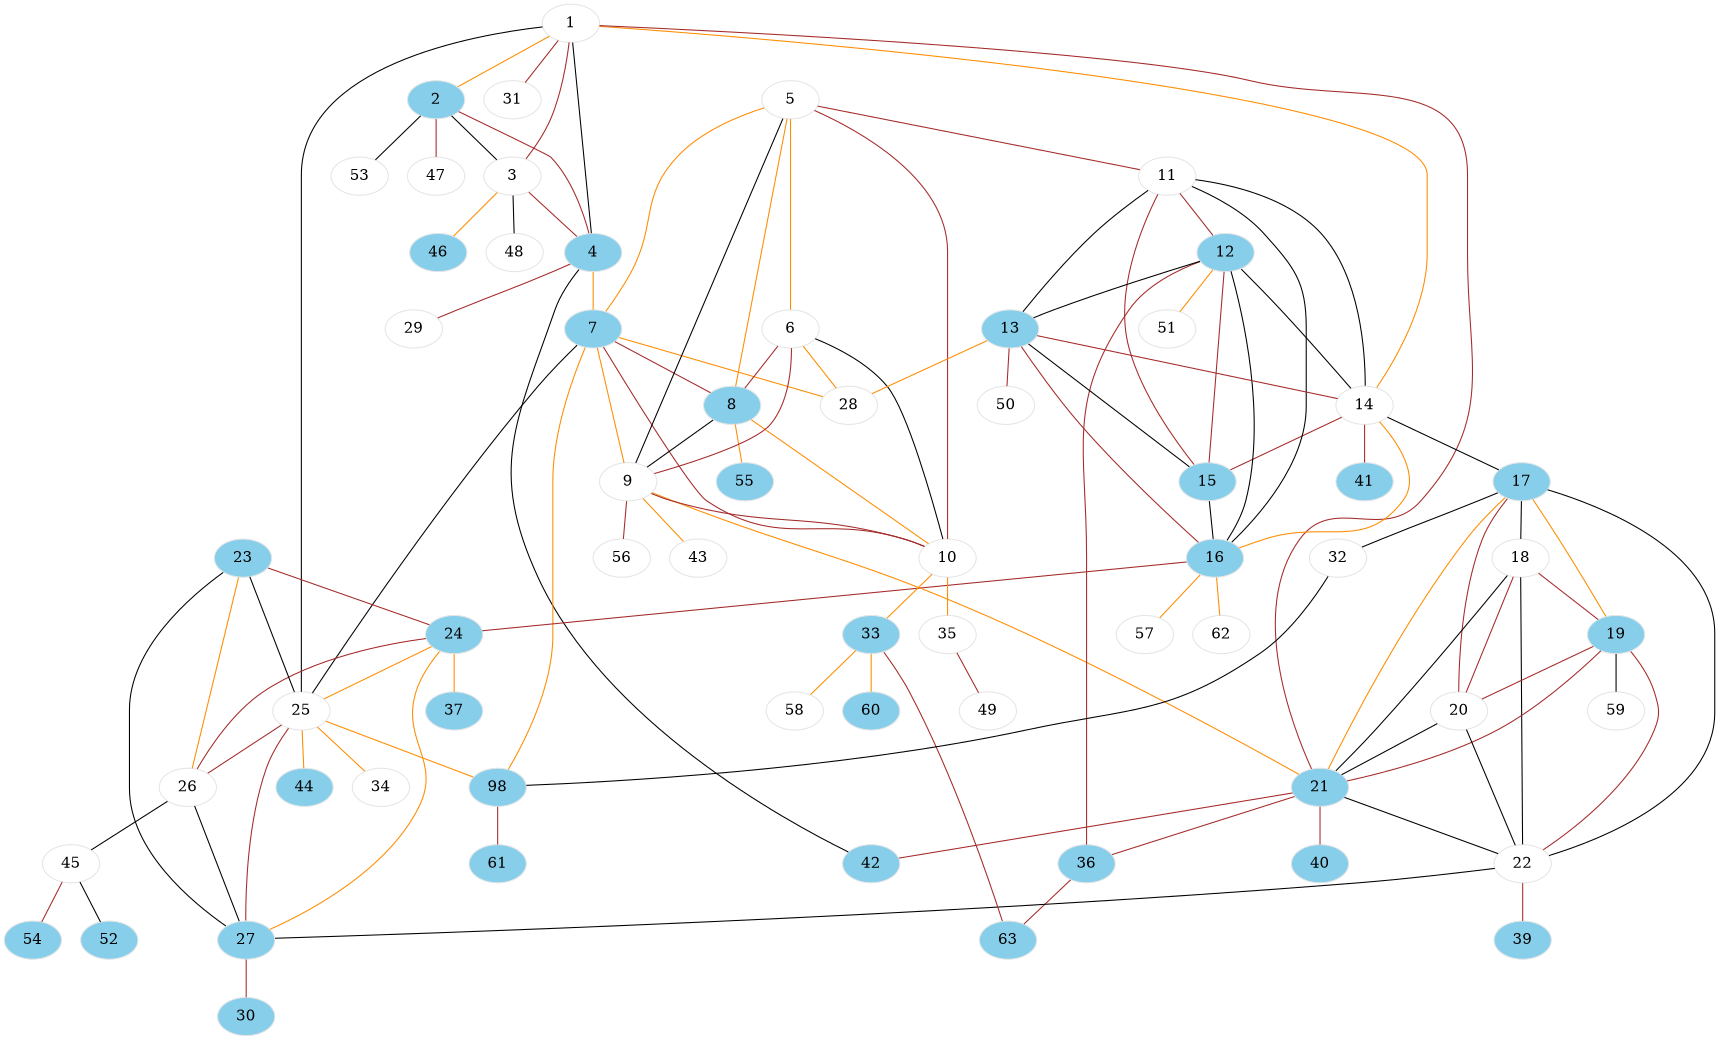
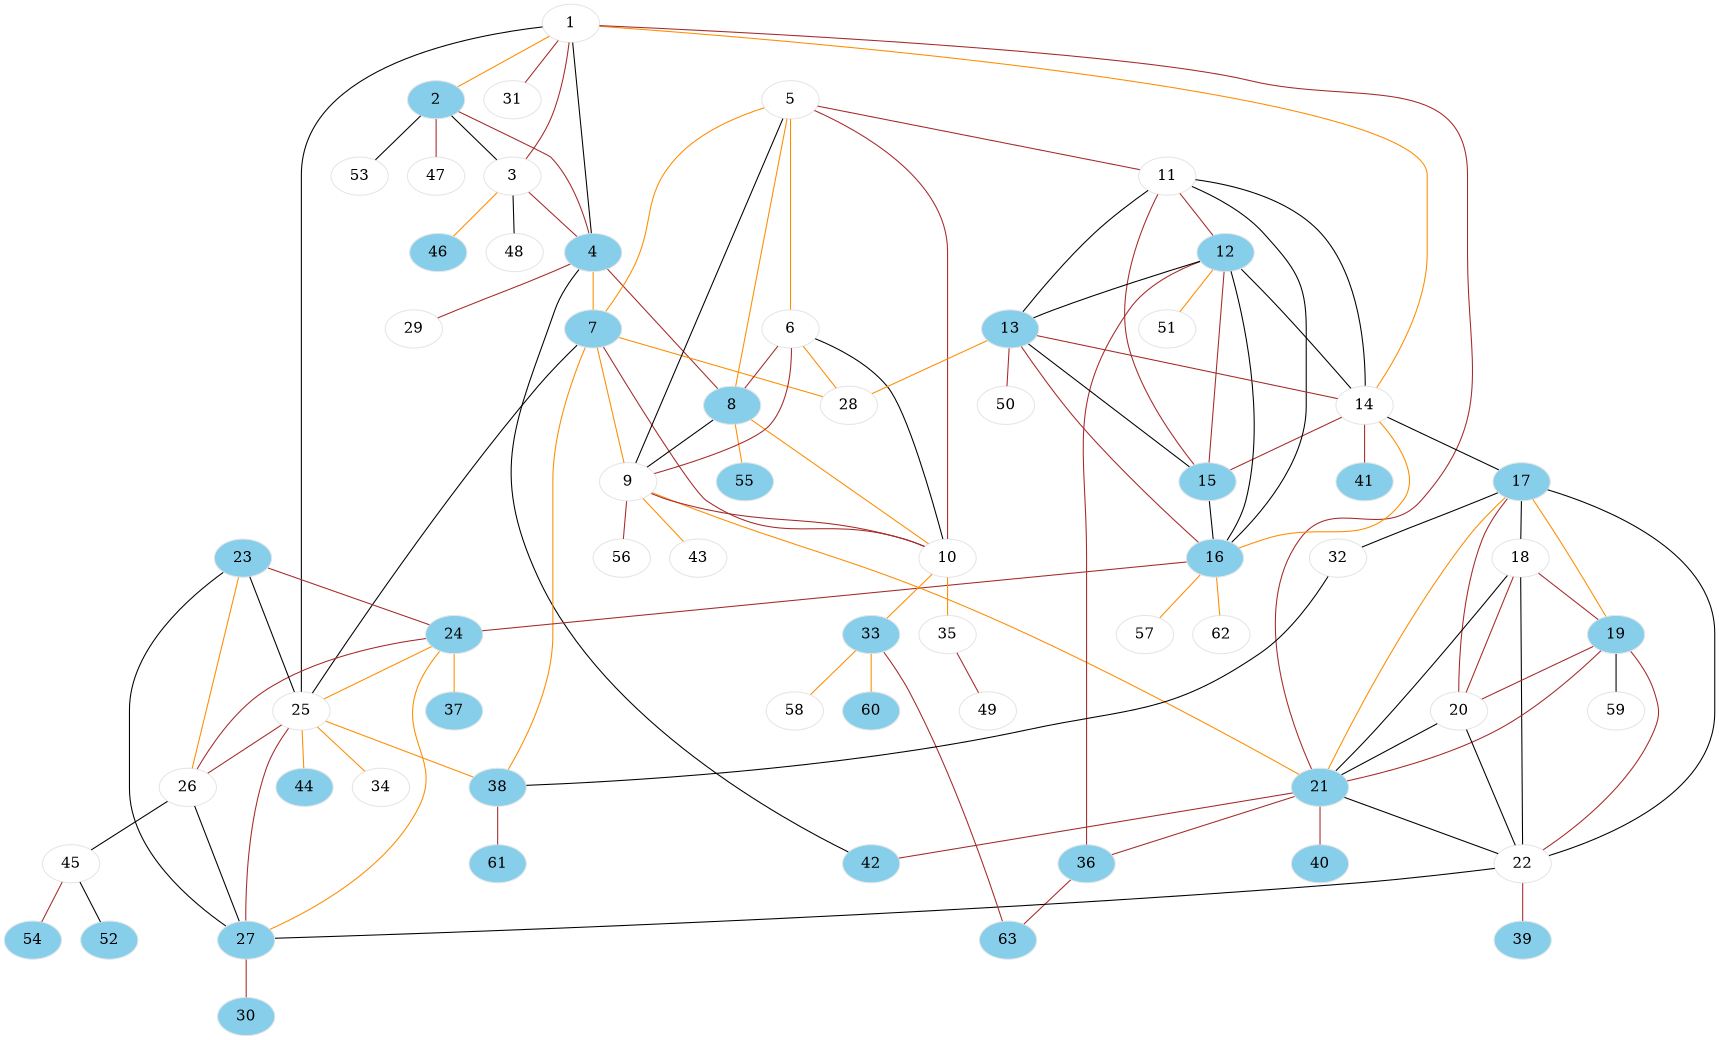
(663, 367) -> (663, 329)
(498, 787) -> (498, 787)
